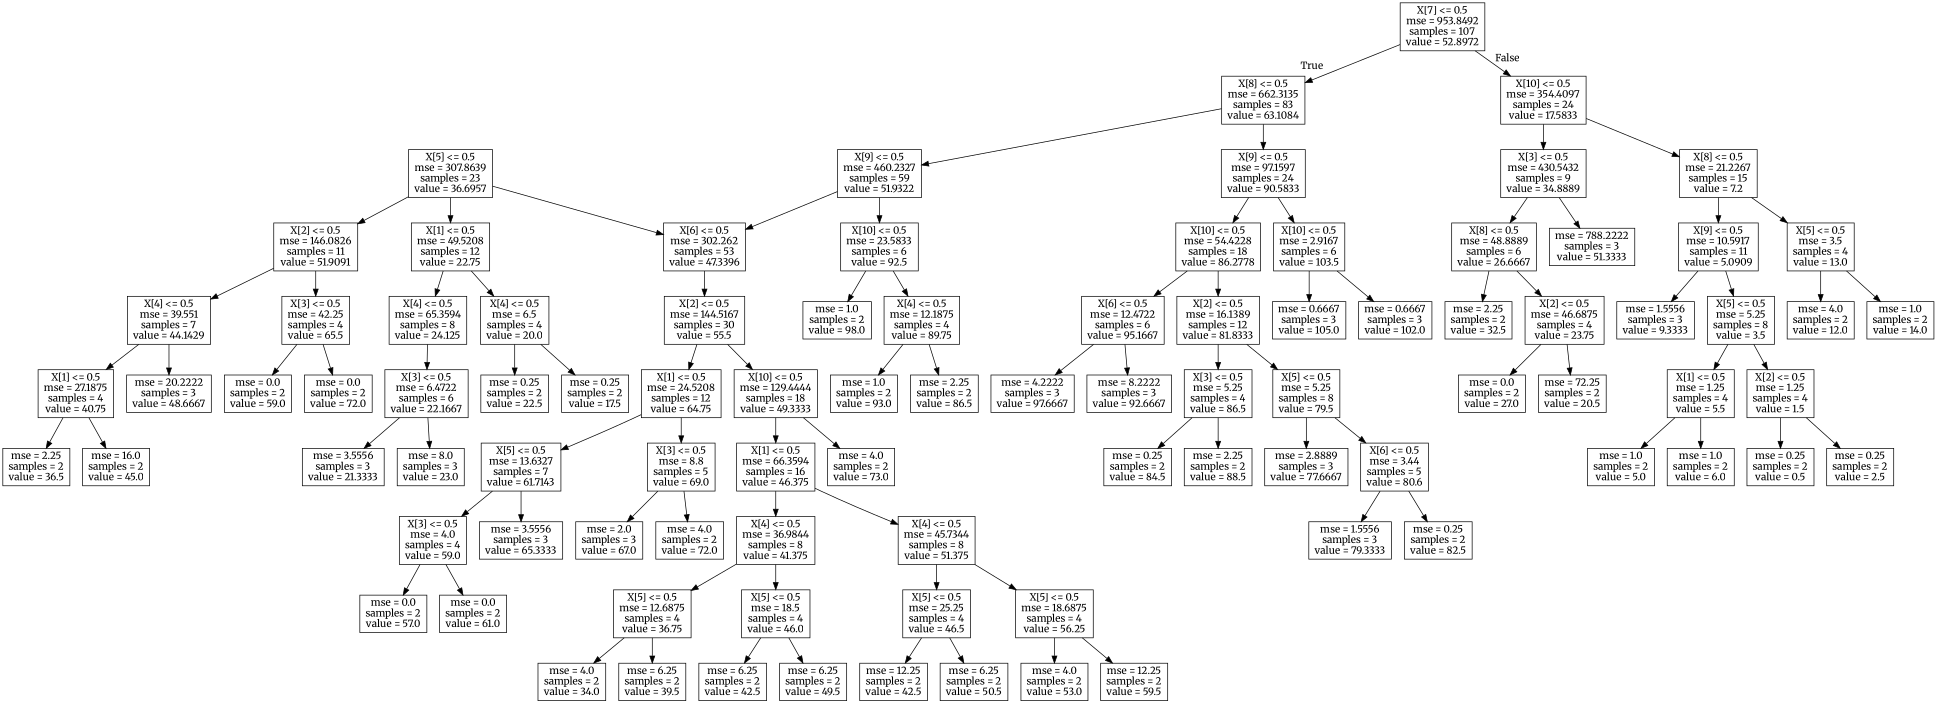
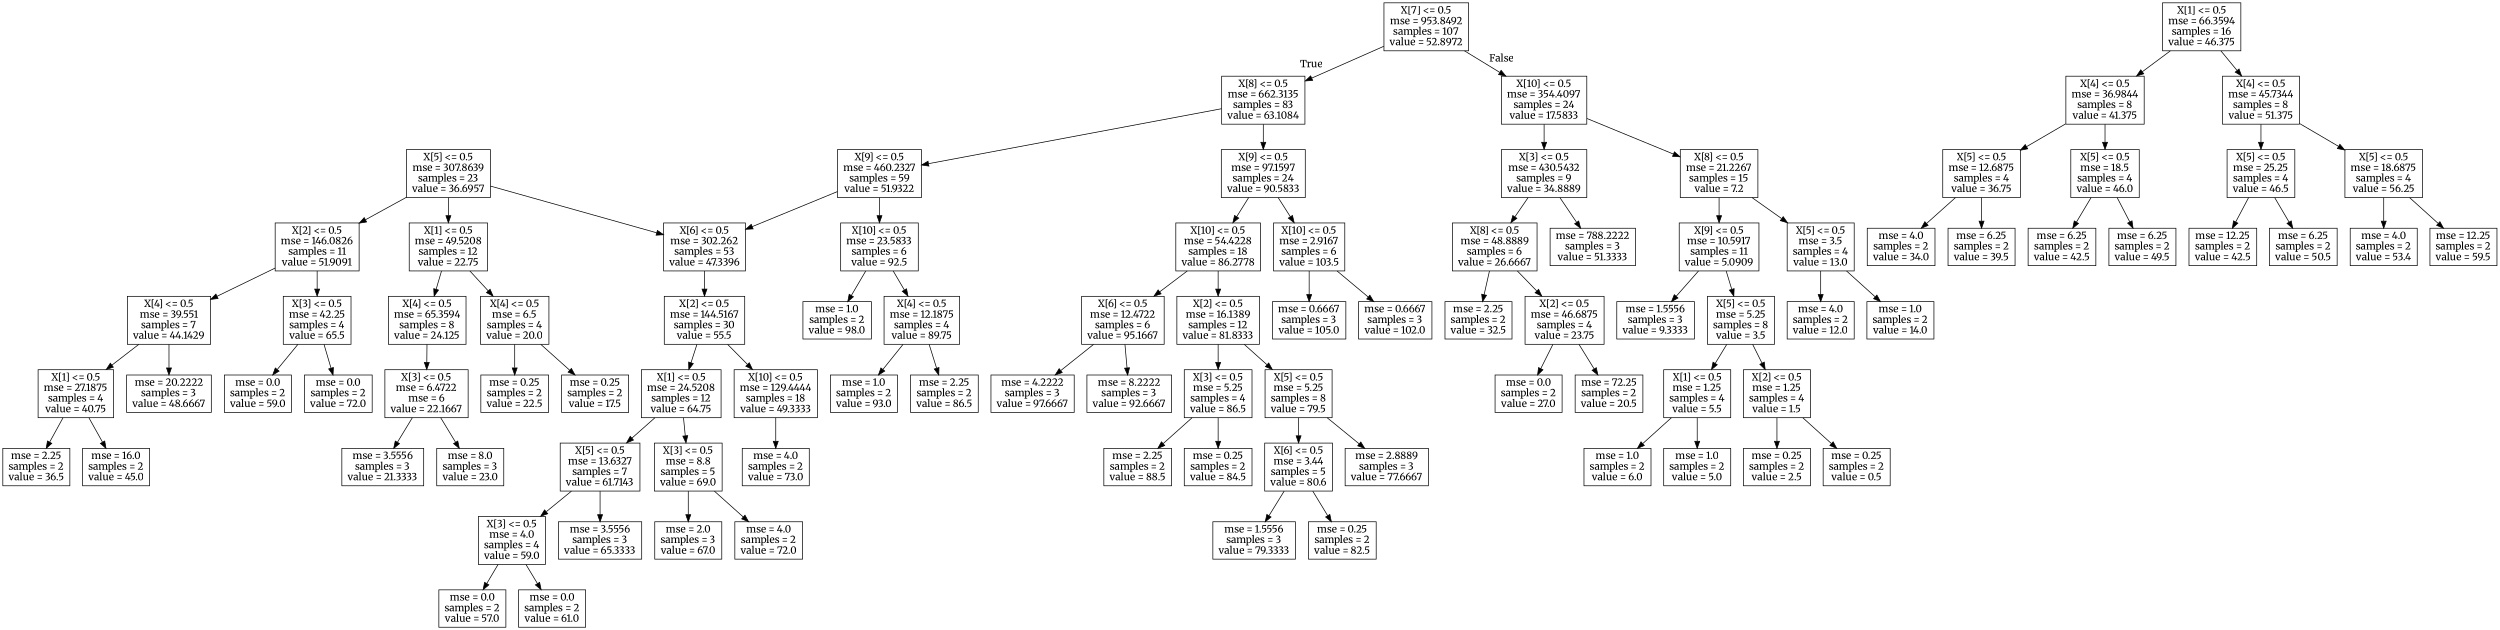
(427, 394) -> (427, 394)
(776, 427) -> none
(1054, 682) -> (2384, 247)
